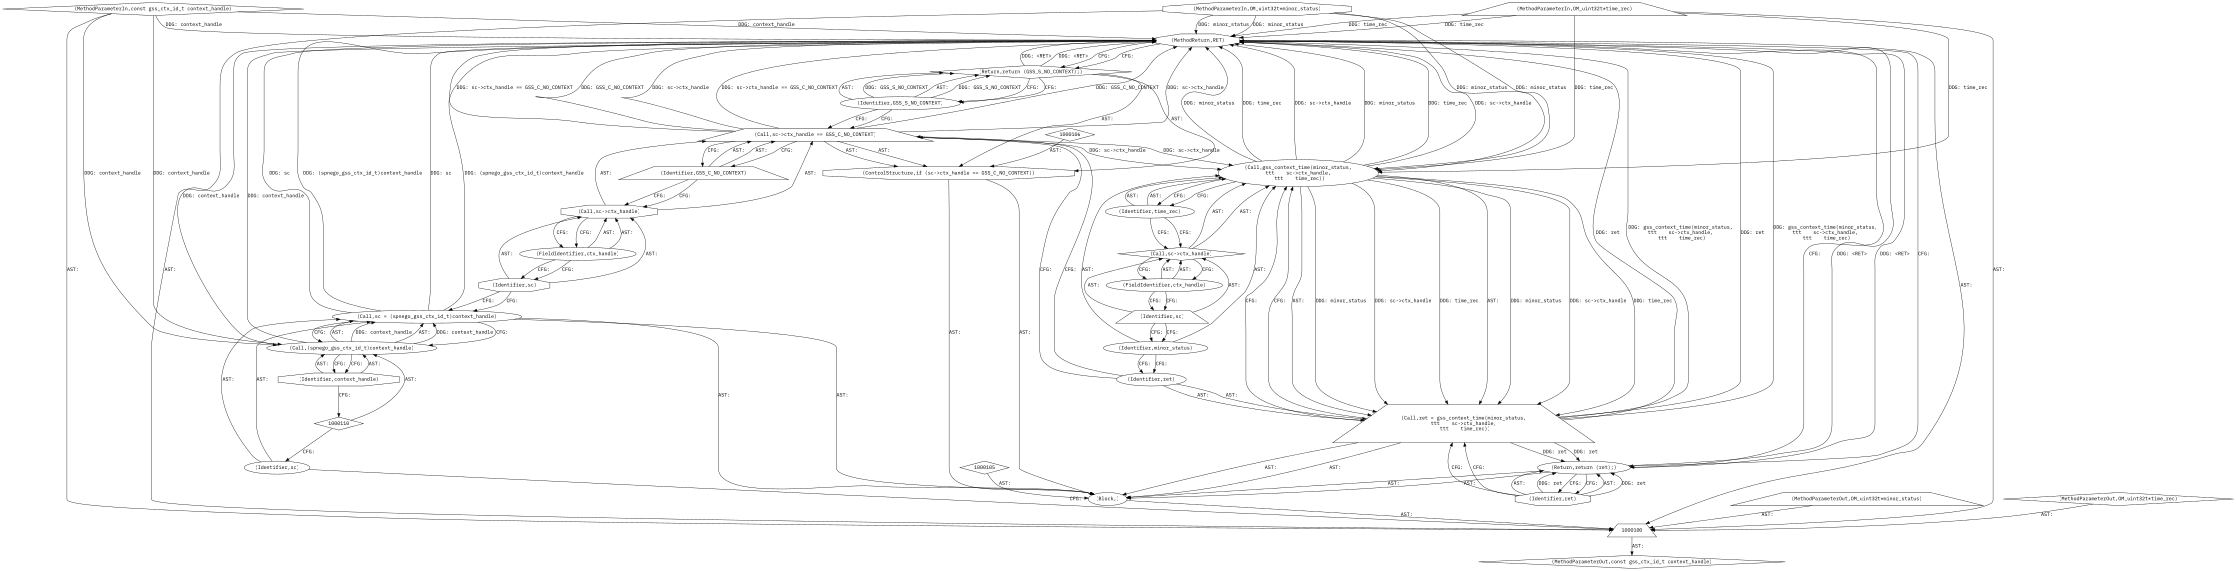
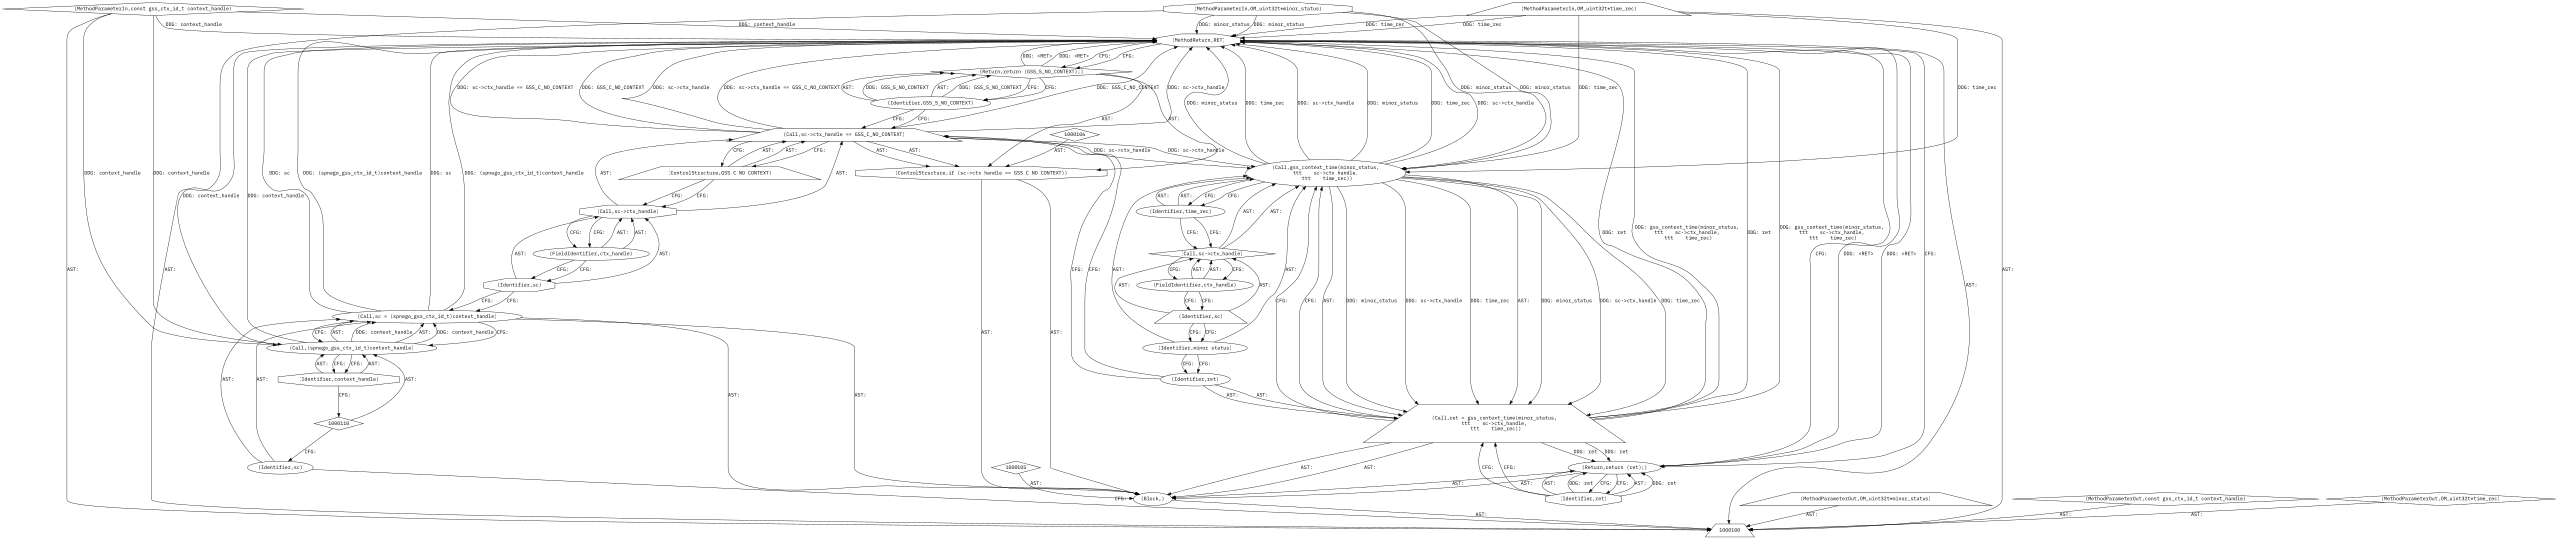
(704, 173) -> (720, 173)
(1632, 544) -> (1989, 519)
